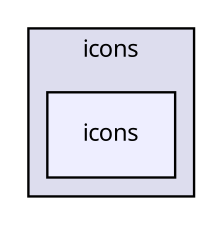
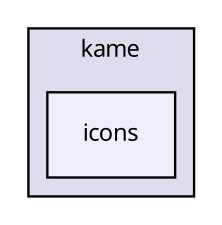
(111, 51) -> (111, 51)
